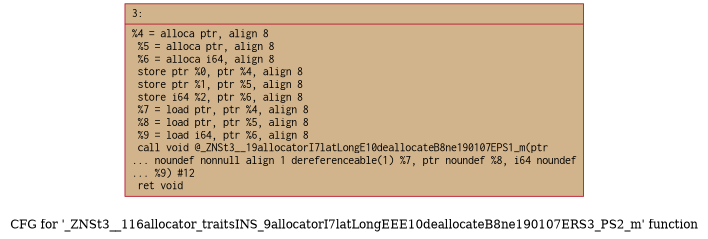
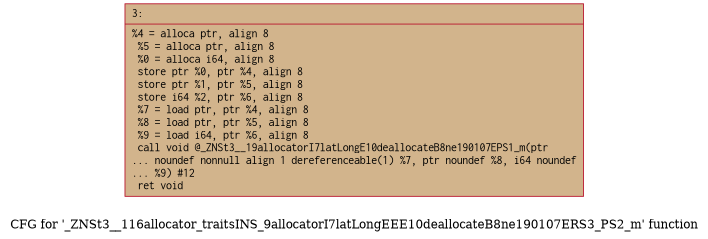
(203, 59) -> (203, 59)
